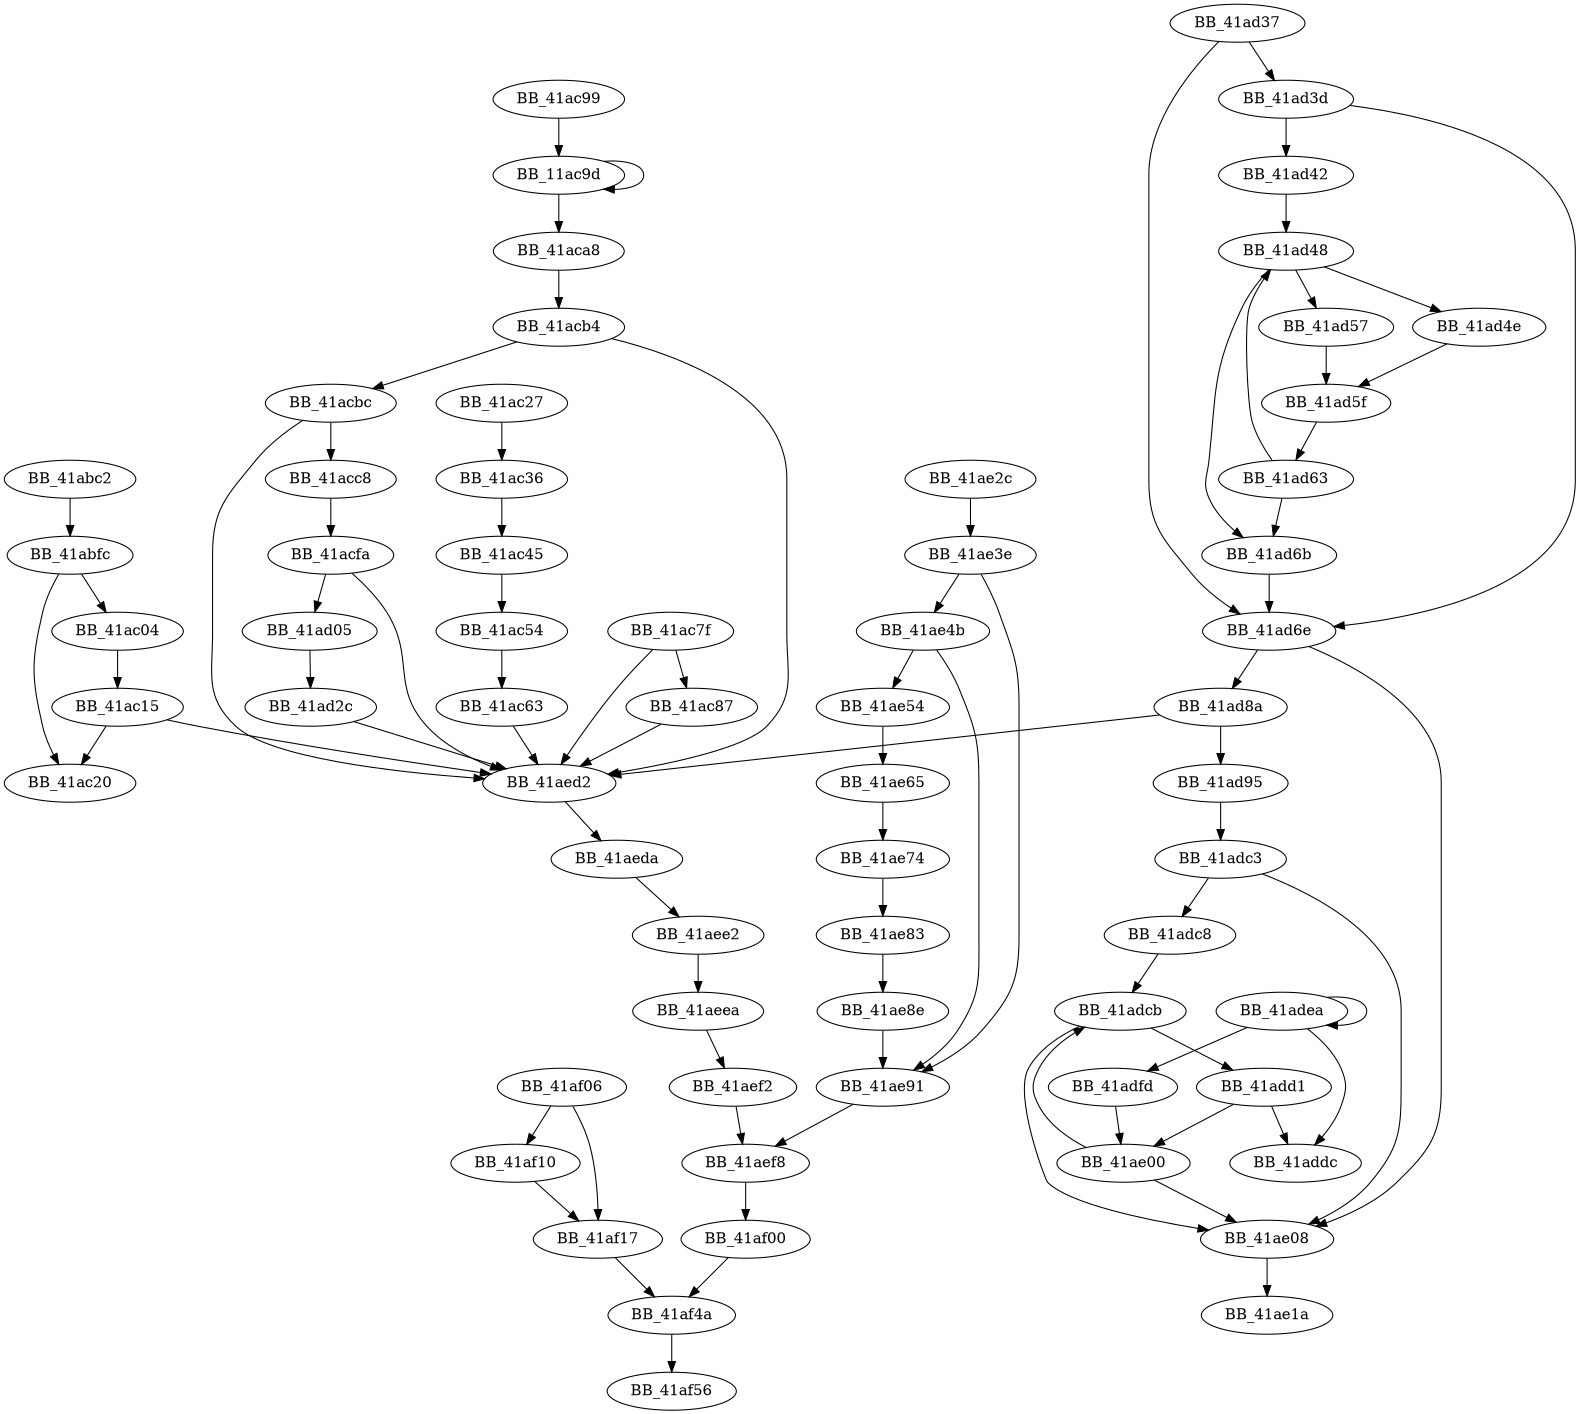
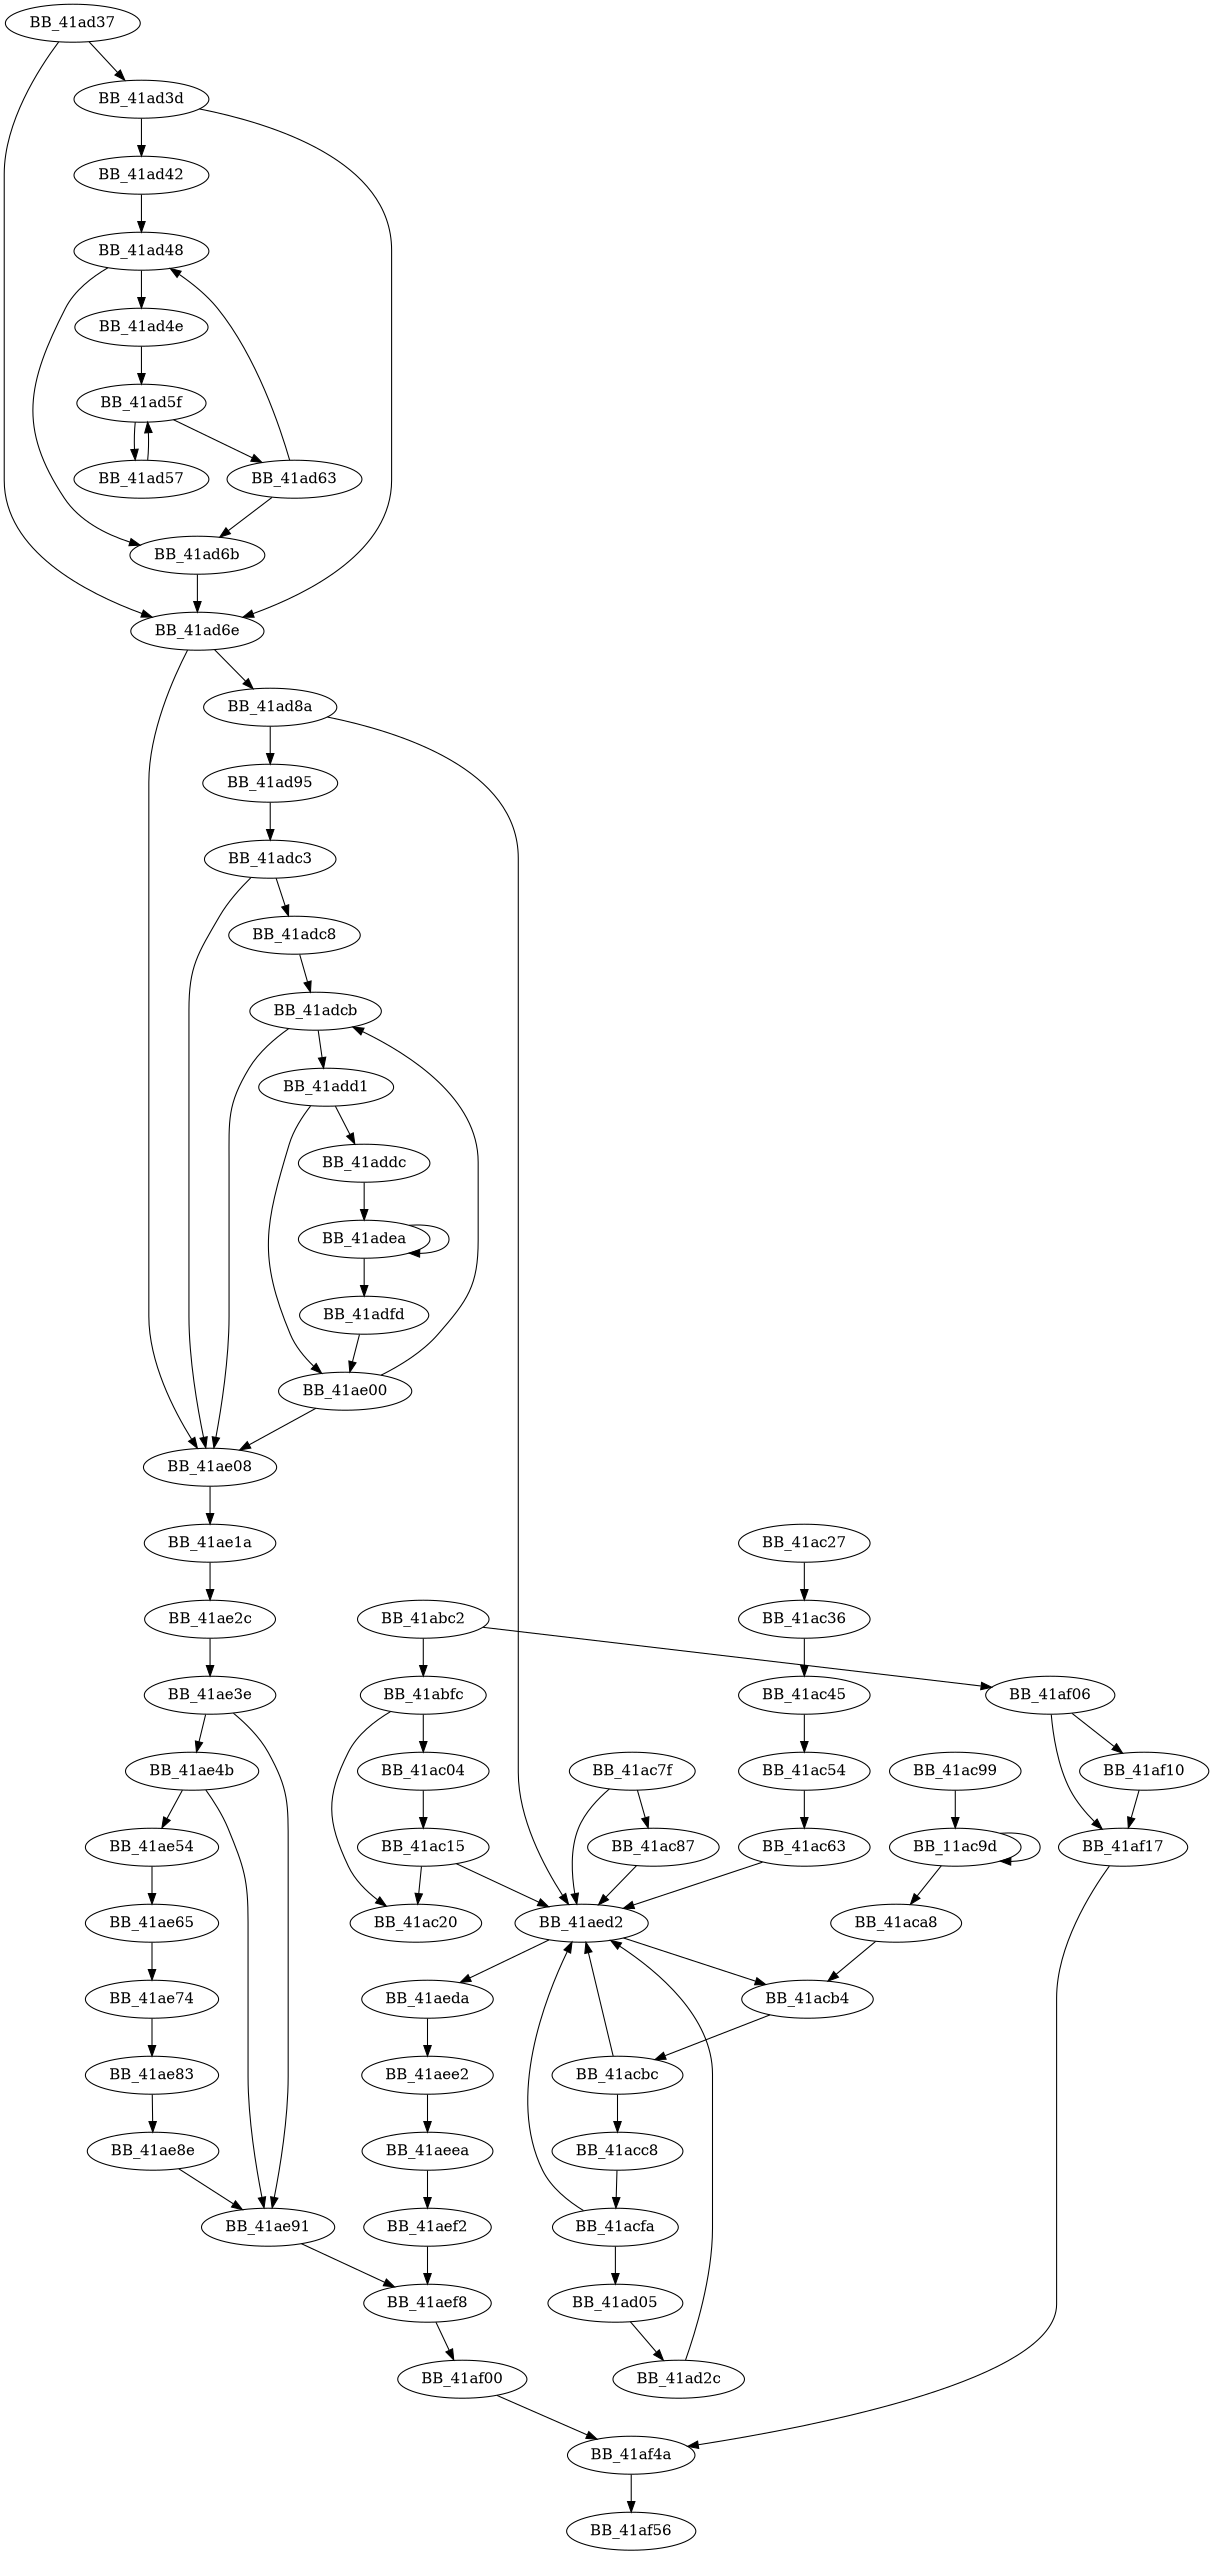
(1304, 284) -> (134, 436)
(787, 563) -> (689, 1960)
(1345, 1079) -> (364, 1196)
none -> (210, 1576)
none -> (732, 1657)
